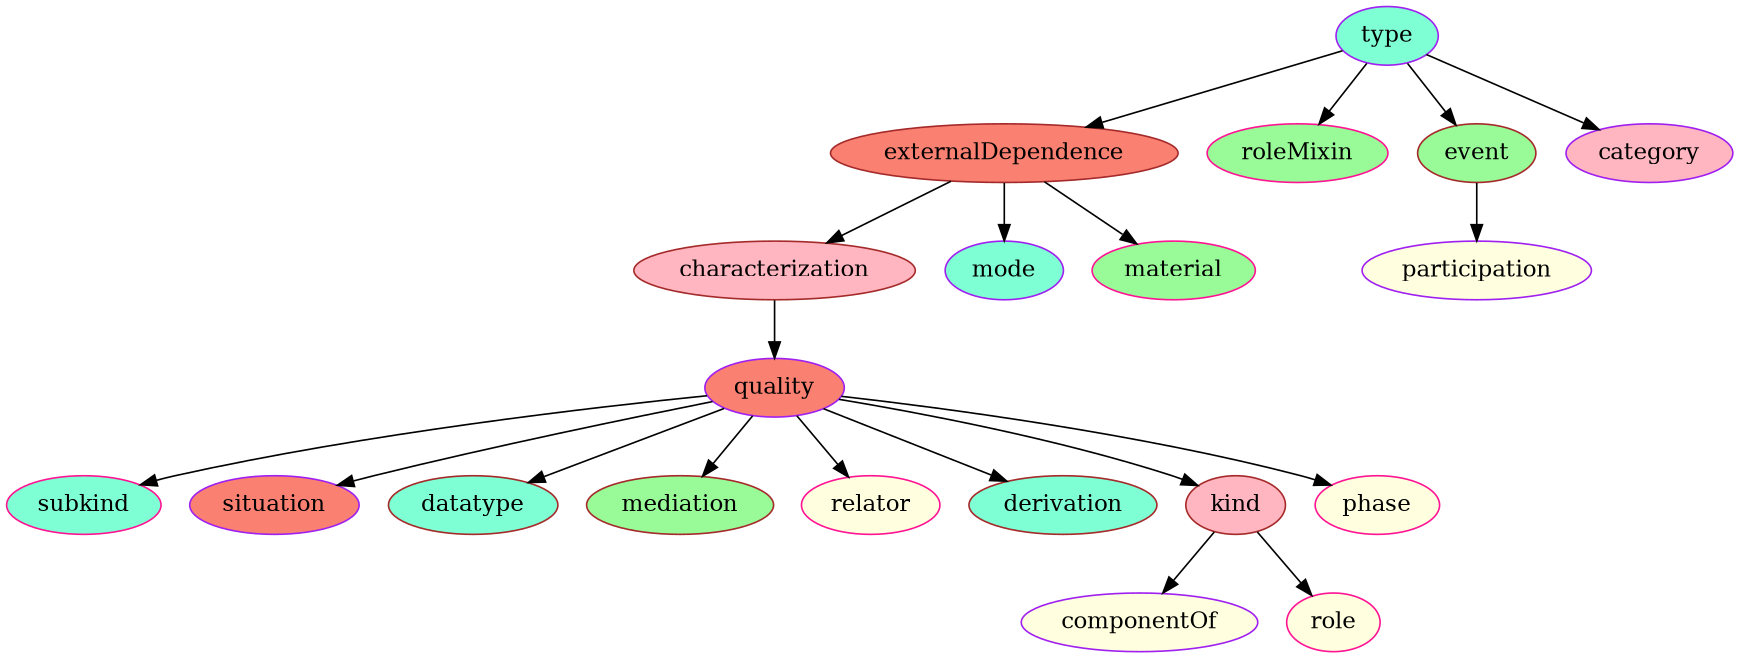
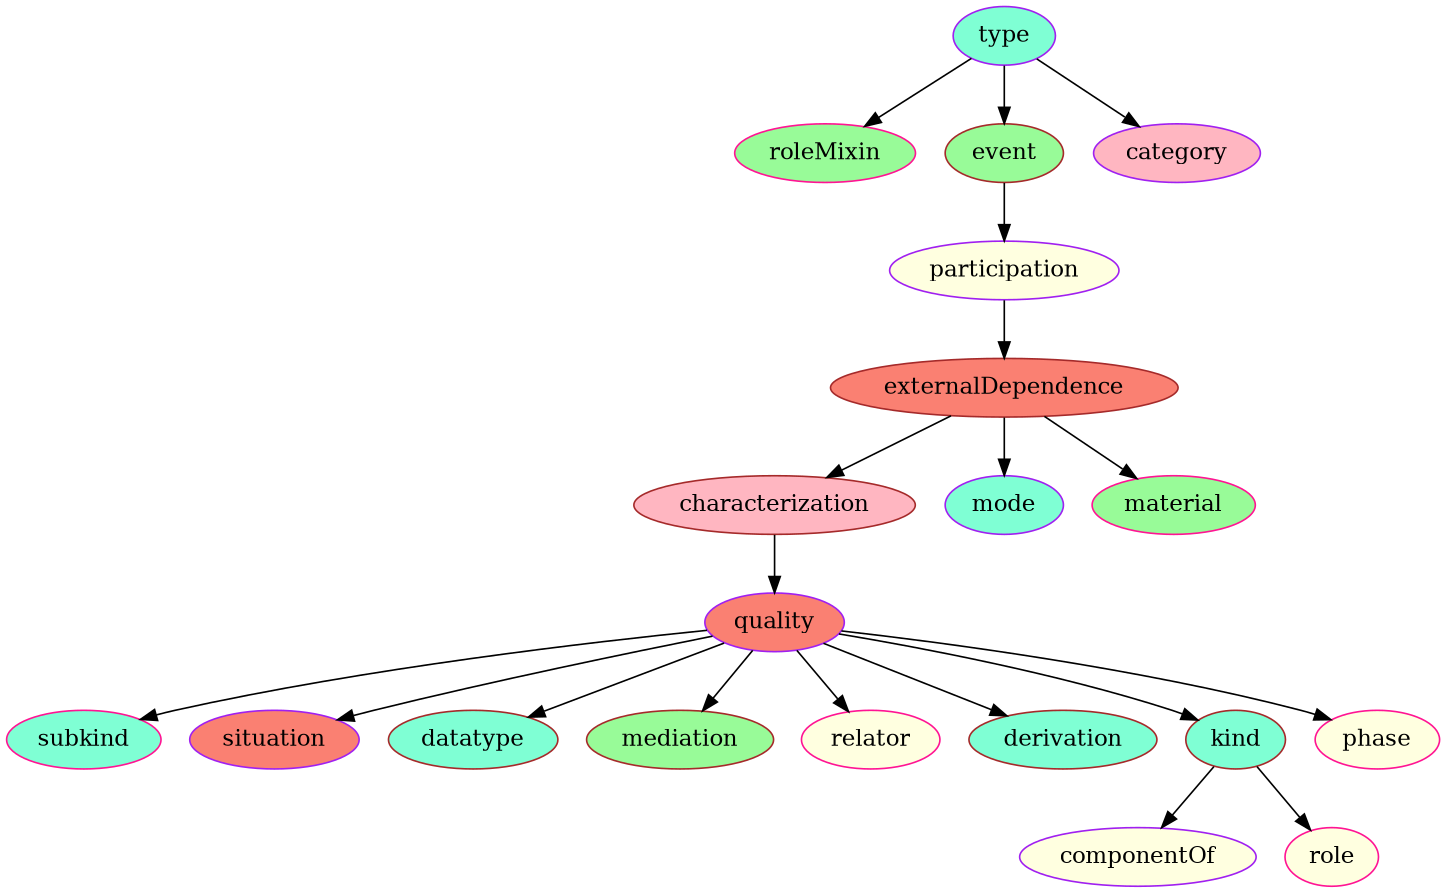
(1222, 87) -> (1004, 321)
(1236, 505) -> (1236, 740)
